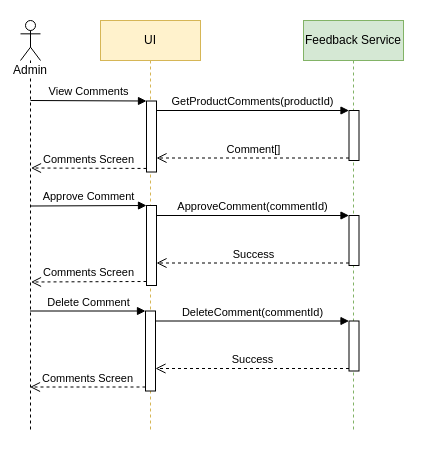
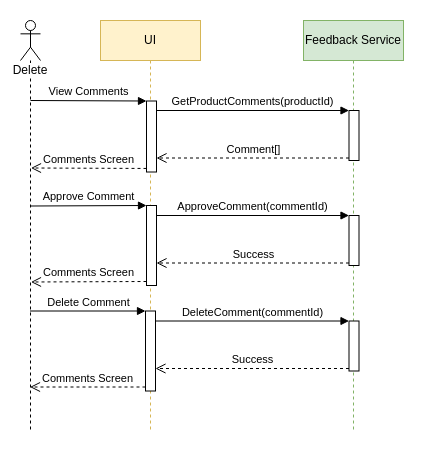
(31, 78) -> (31, 85)
